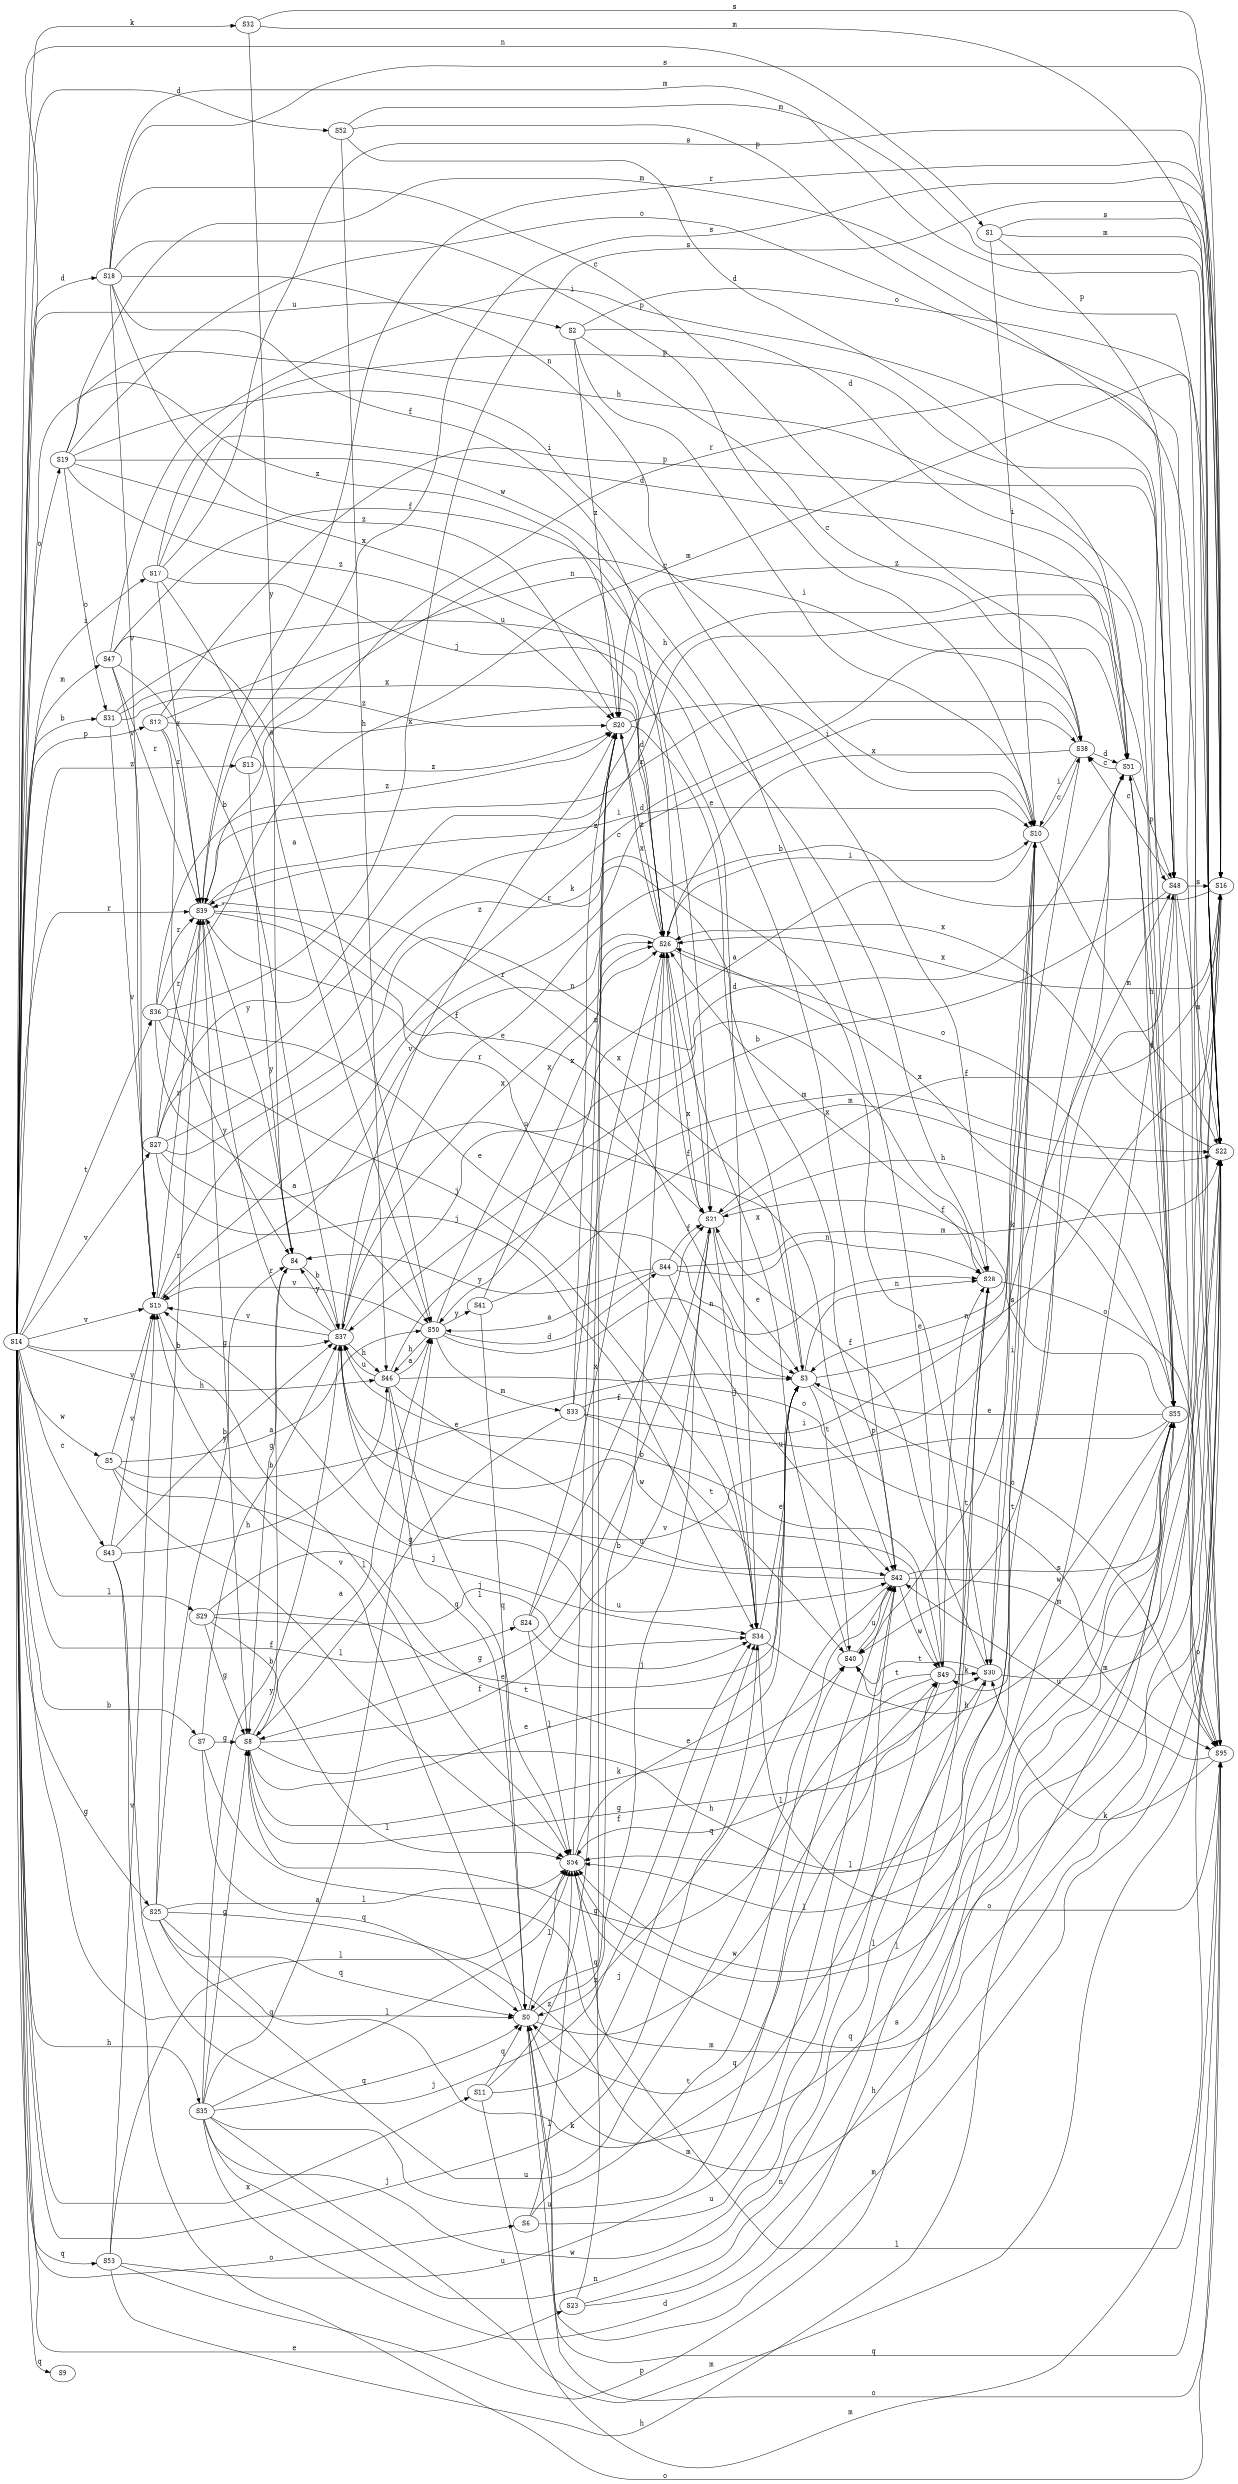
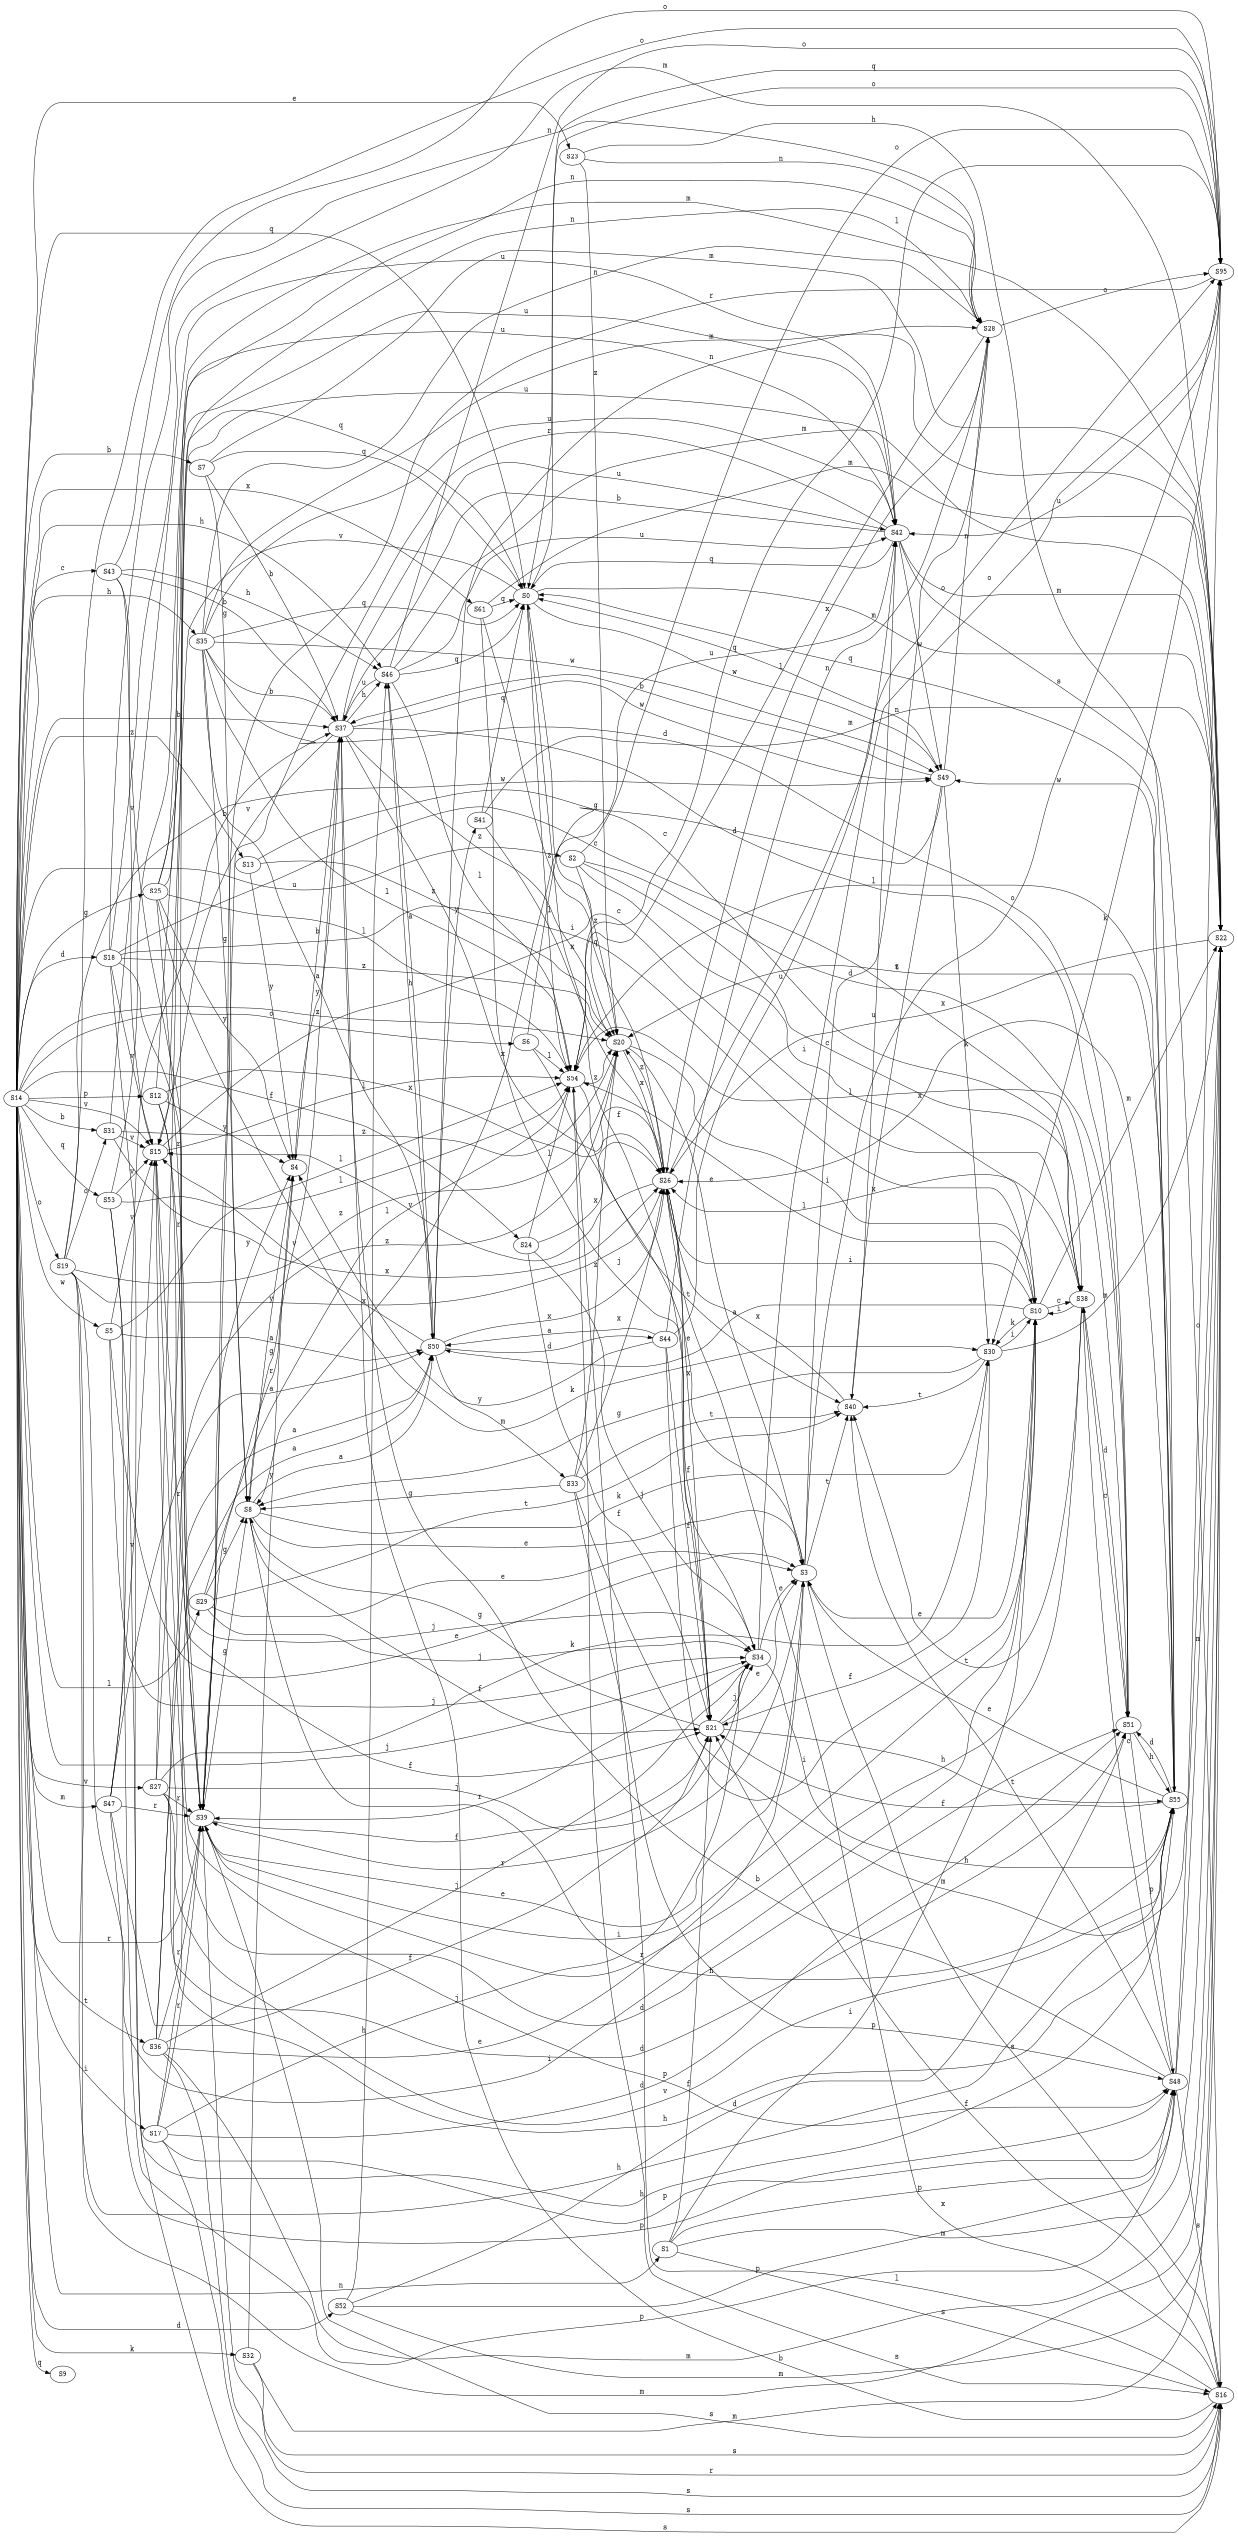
none -> (696, 1993)
(480, 2093) -> (480, 610)
